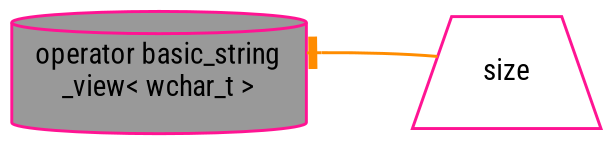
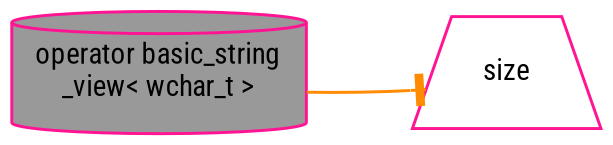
(380, 53) -> (359, 92)
